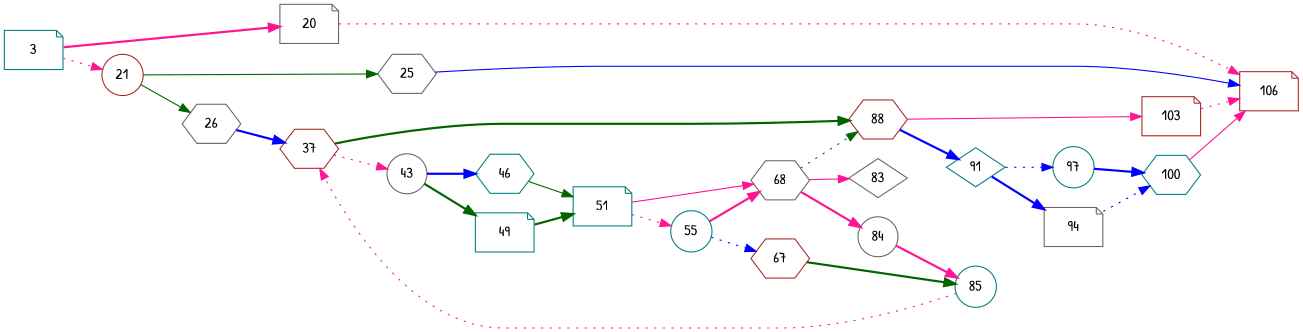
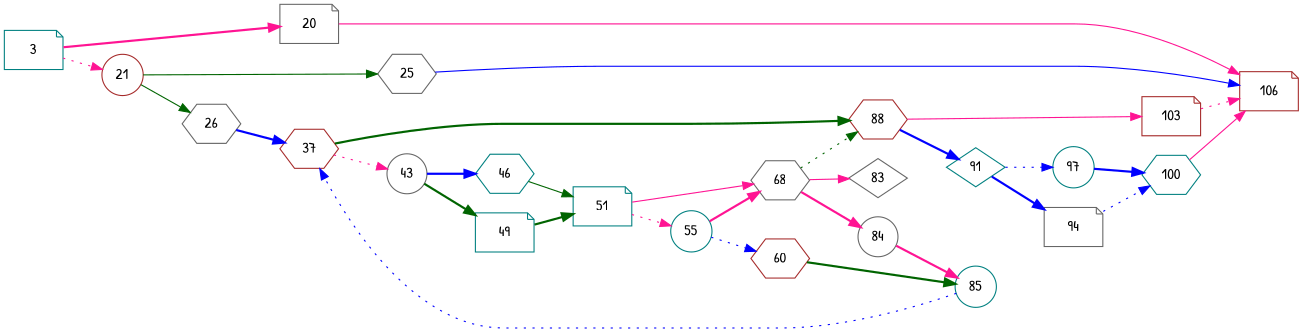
(788, 24) -> (788, 24)
(780, 258) -> (780, 258)
(610, 328) -> (610, 328)
